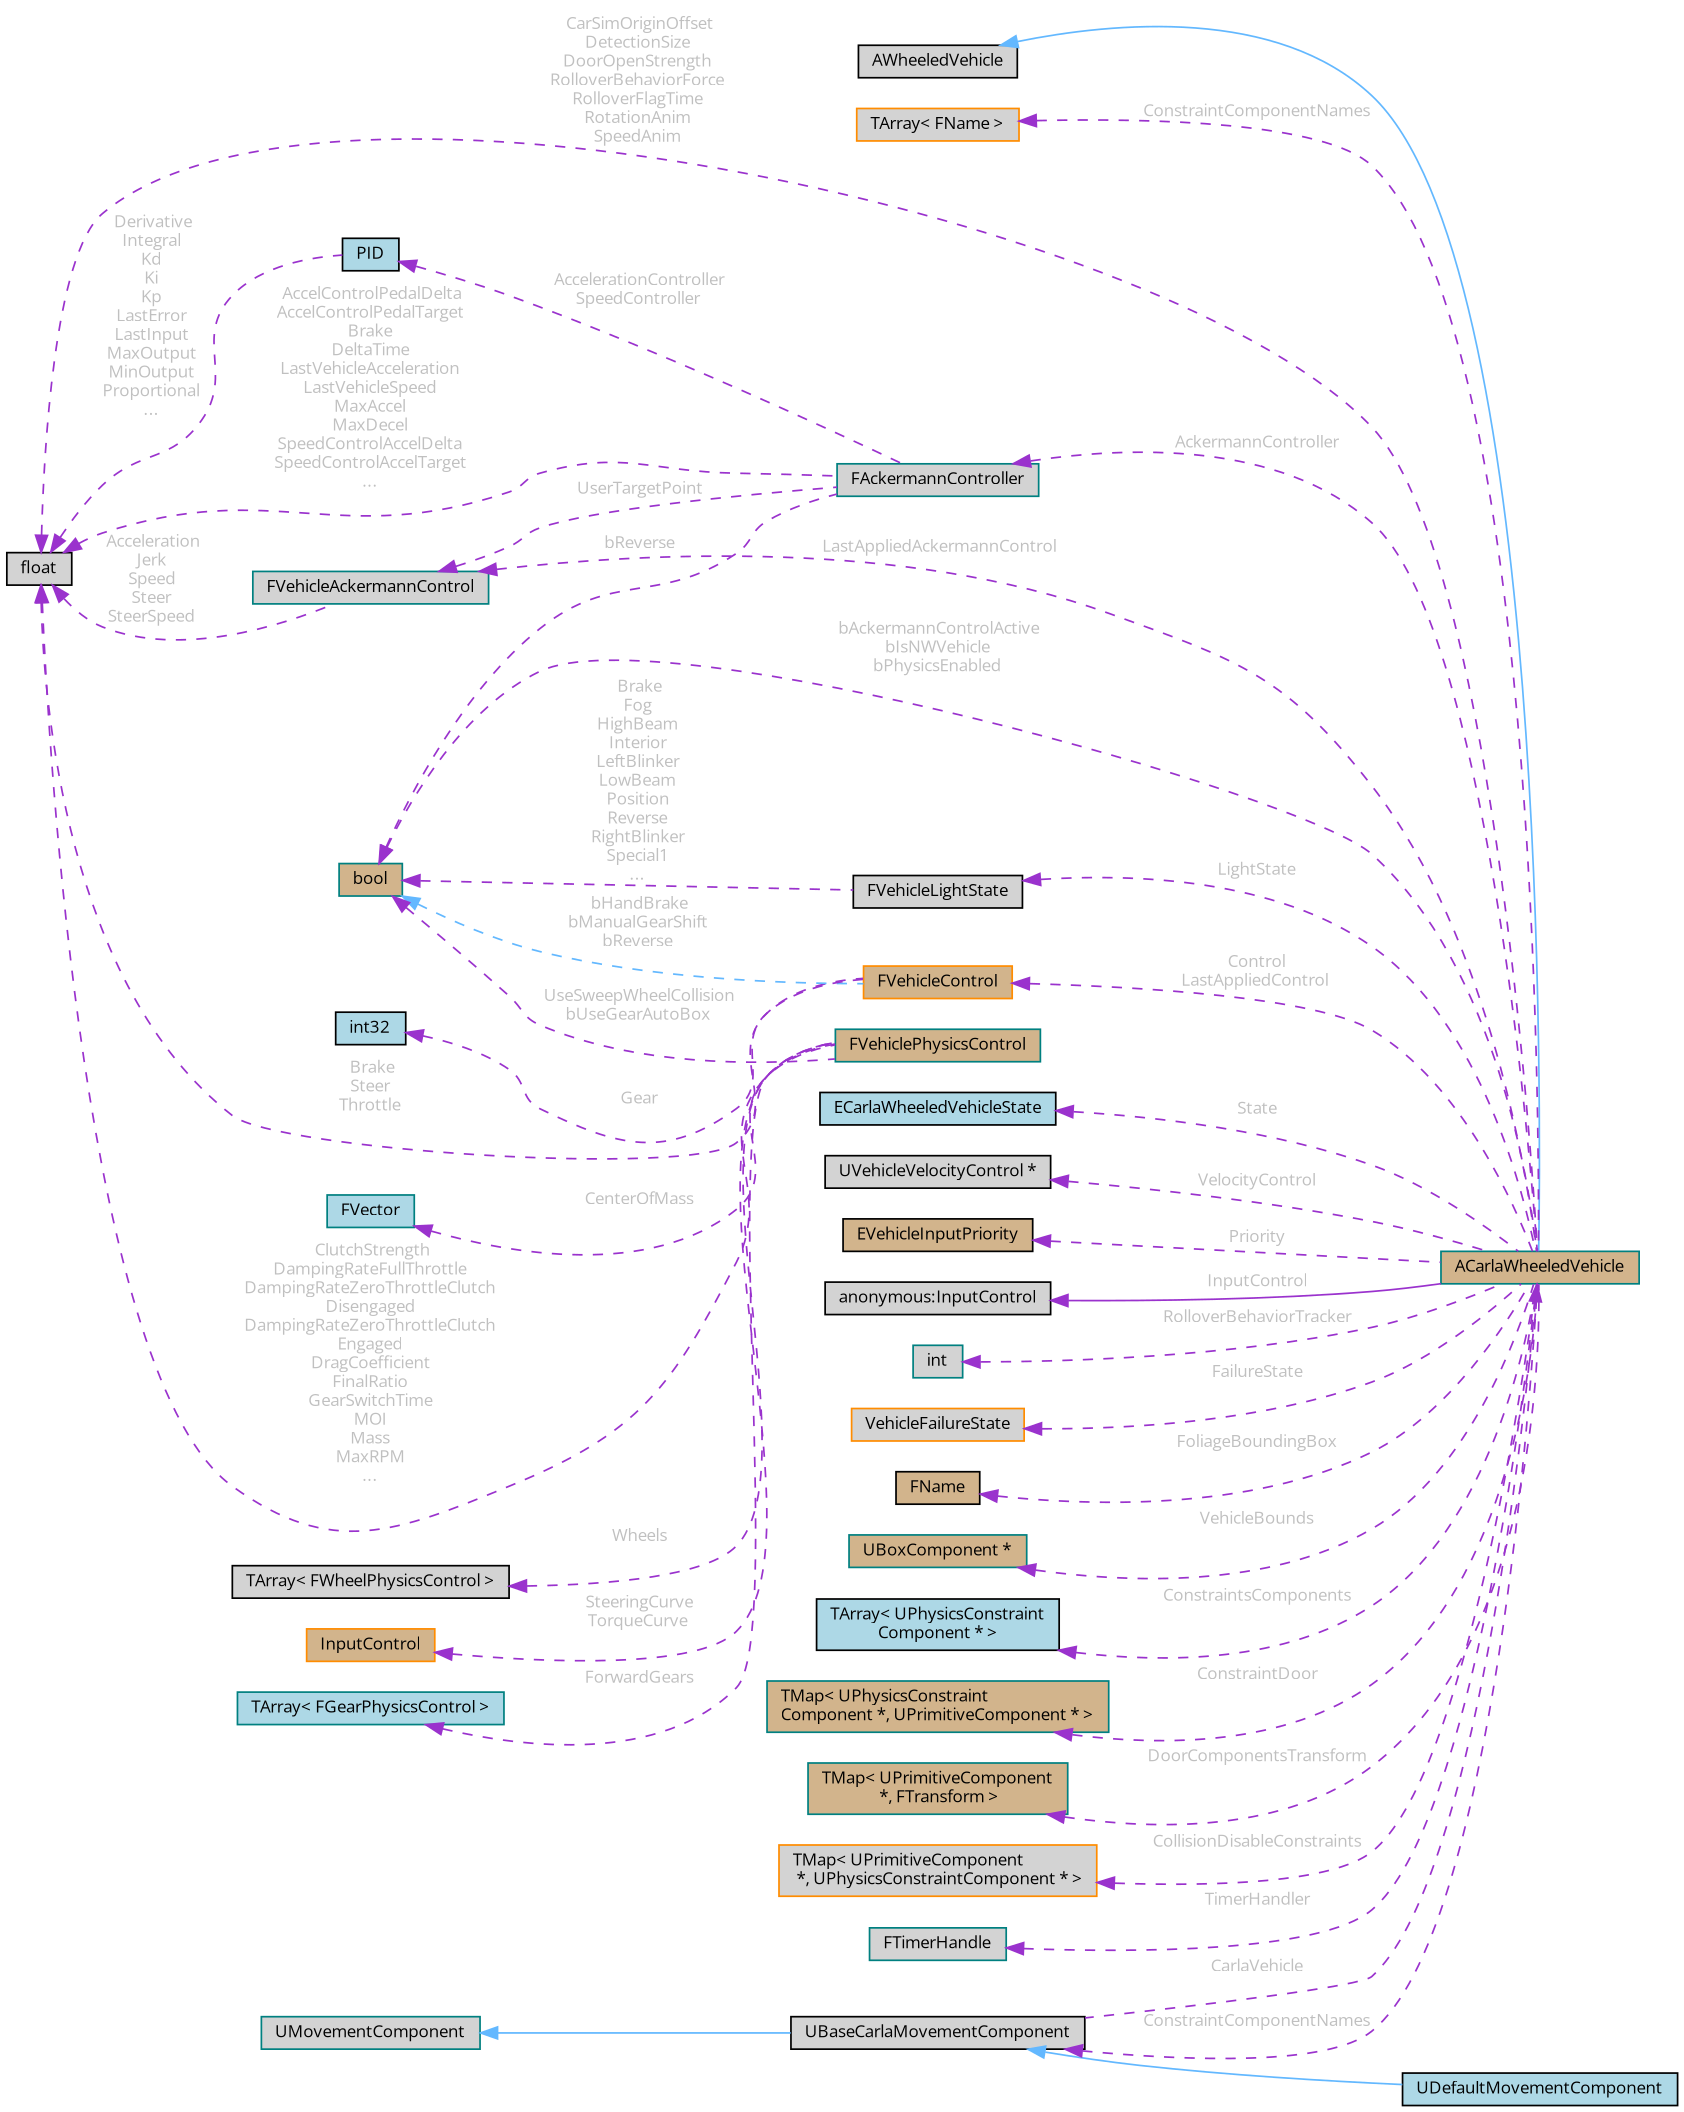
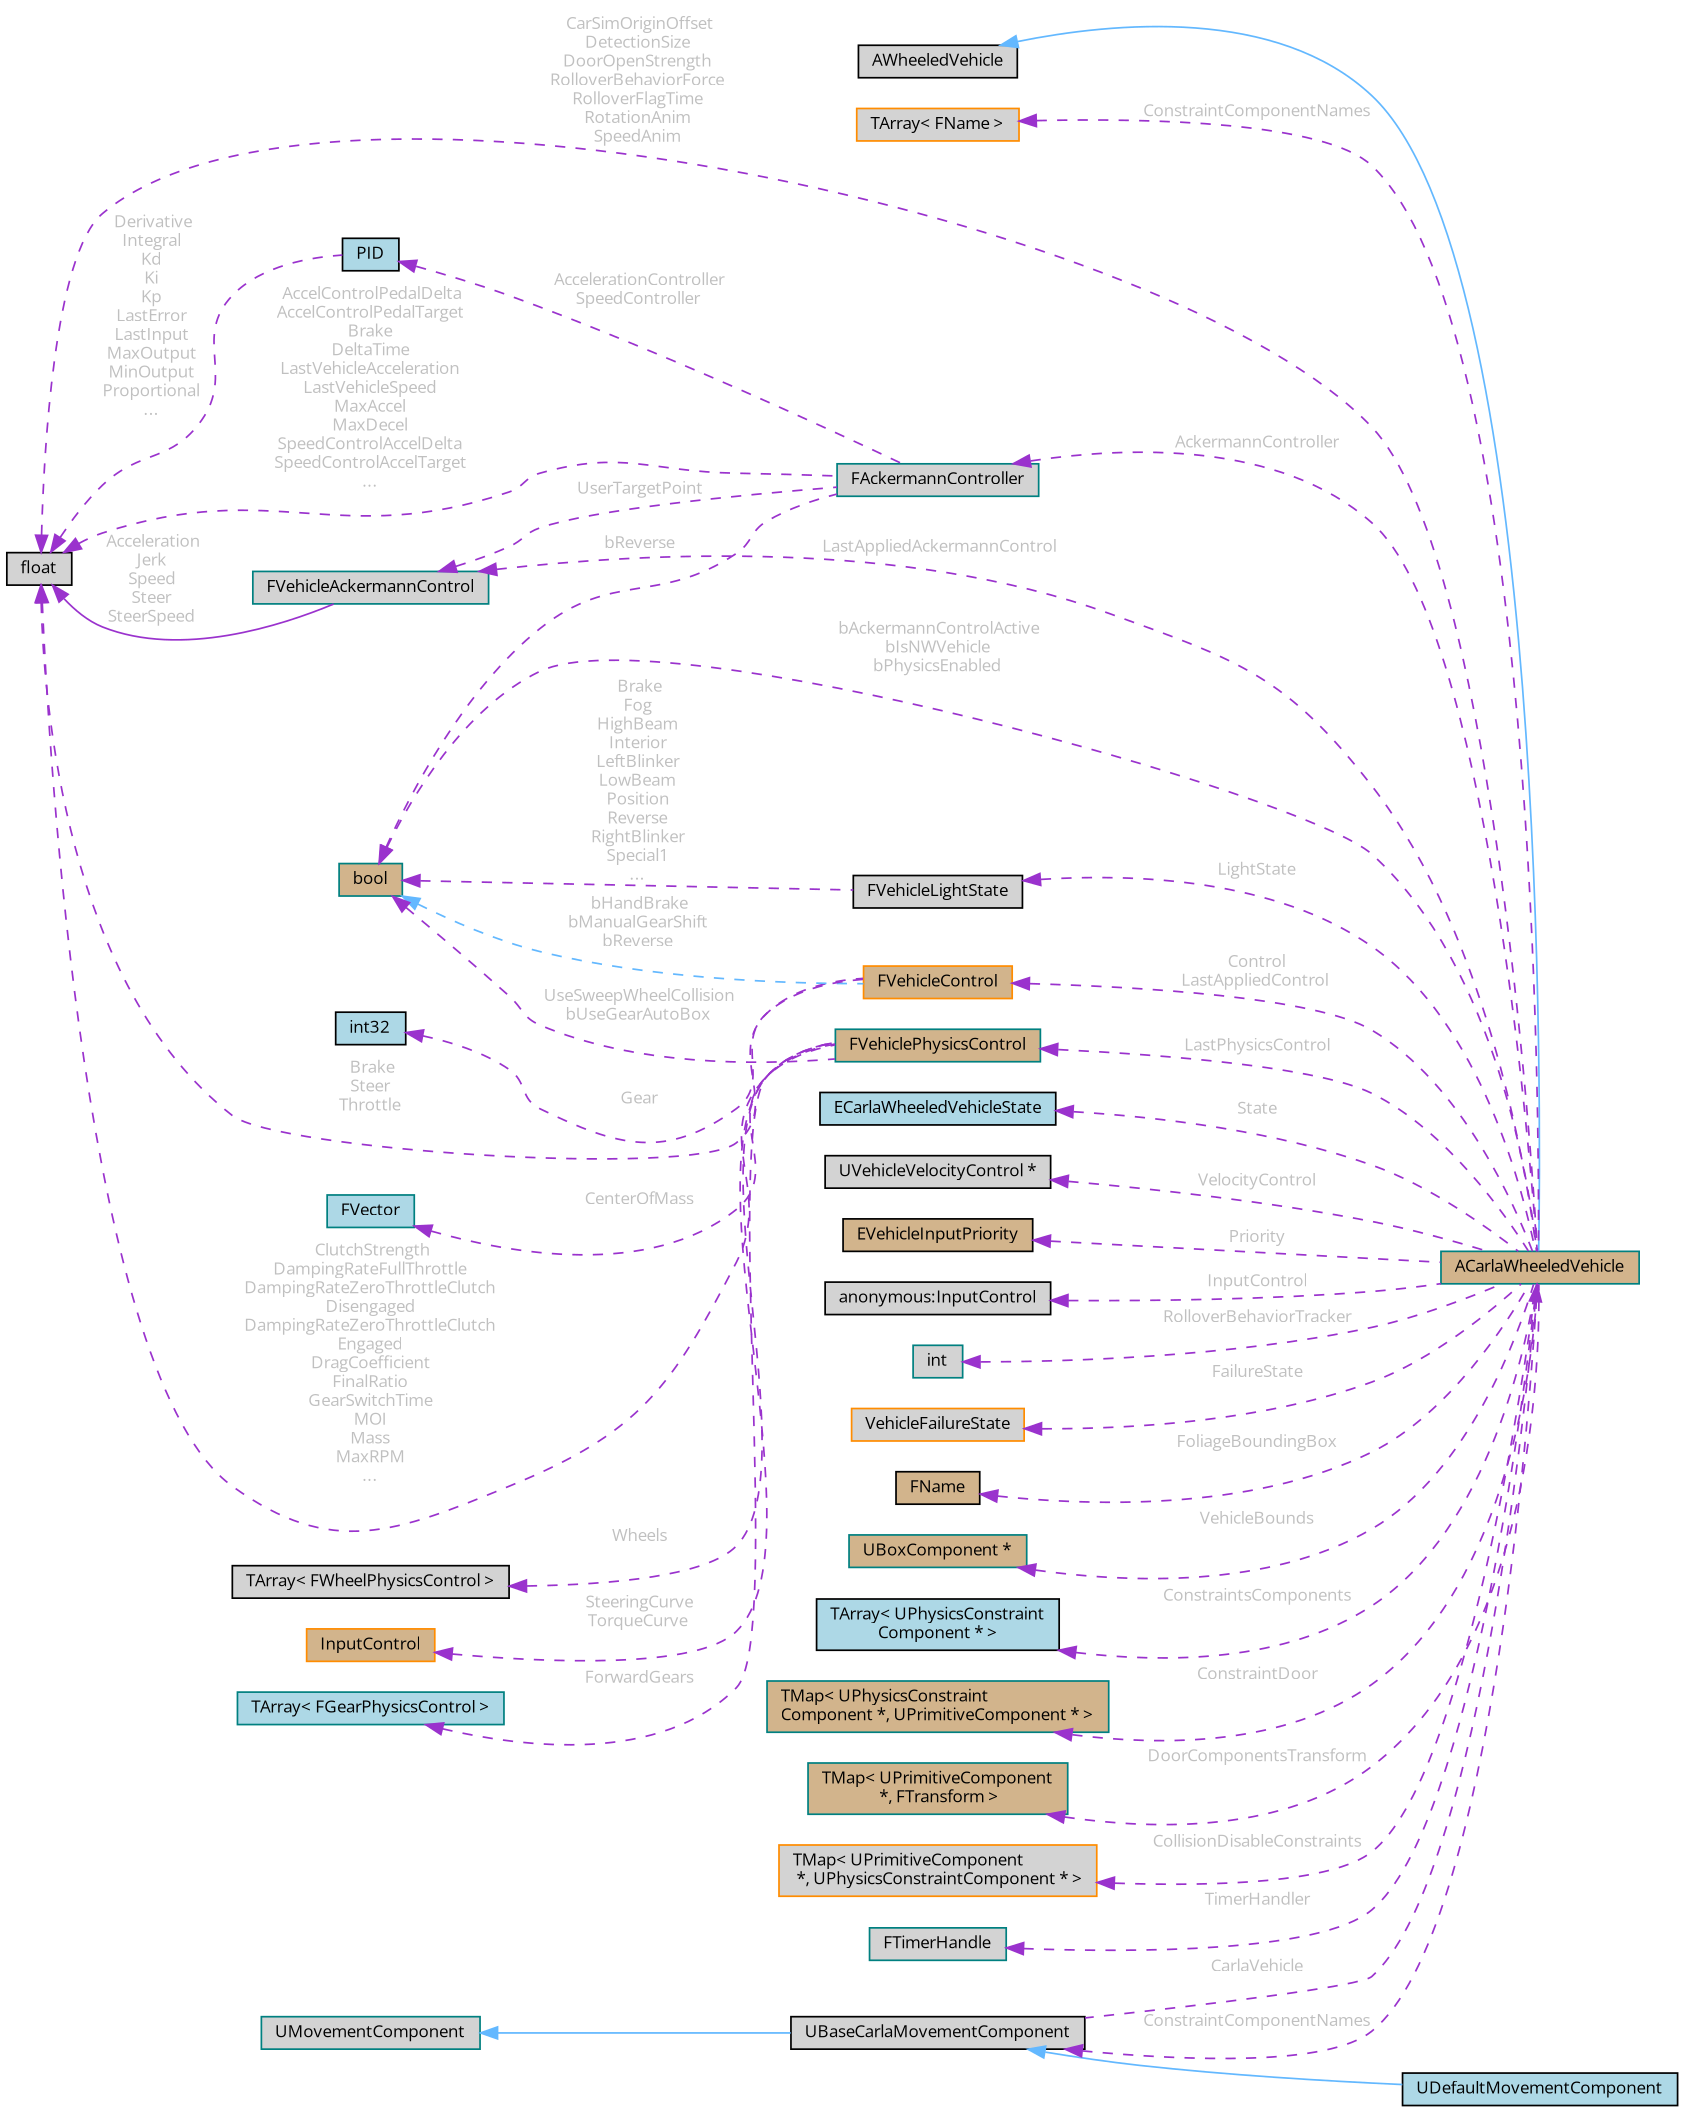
(196, 639) -> (196, 639)
none -> (1328, 1079)
(1255, 1298) -> (1255, 1298)
